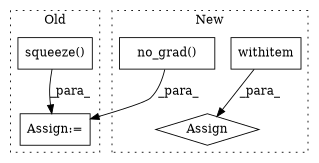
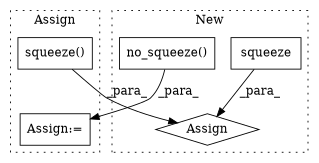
(55, 21) -> (55, 21)
(167, 53) -> (167, 53)
(266, 53) -> (266, 53)
(50, 87) -> (119, 104)
